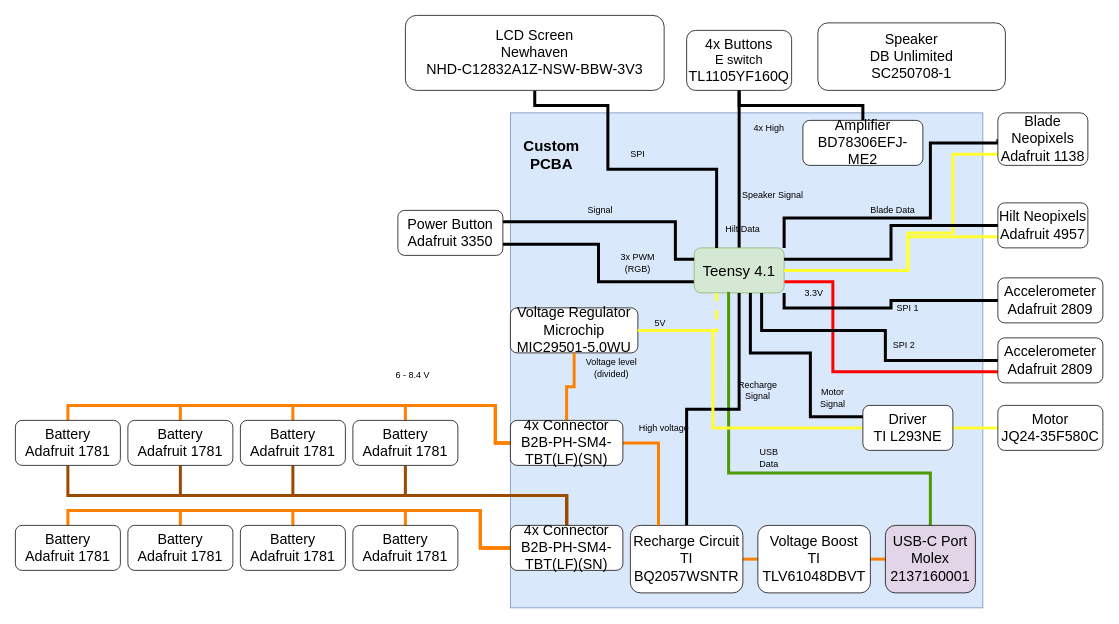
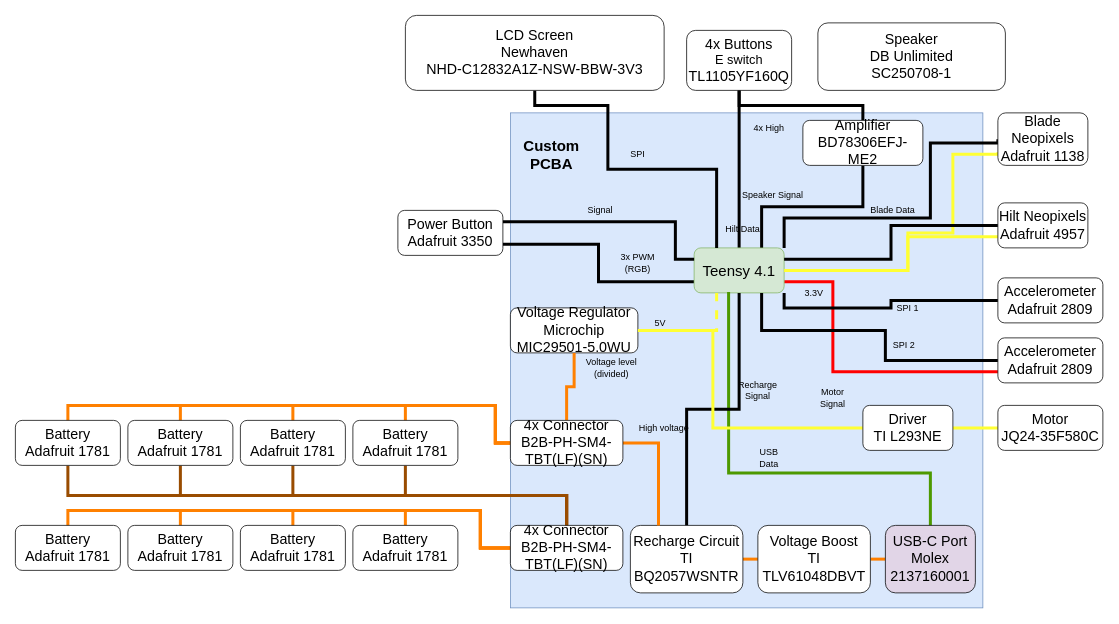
none -> (812, 207)
(808, 353) -> none
(413, 375) -> none
